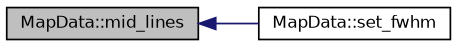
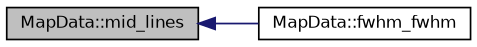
(355, 24) -> (365, 24)
